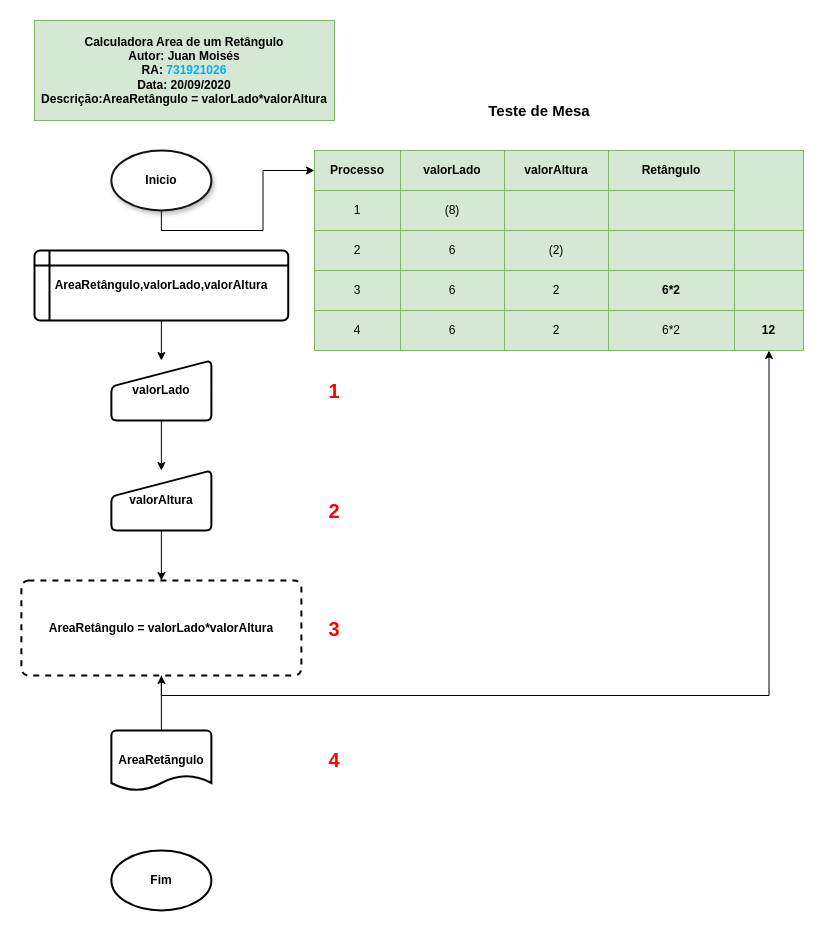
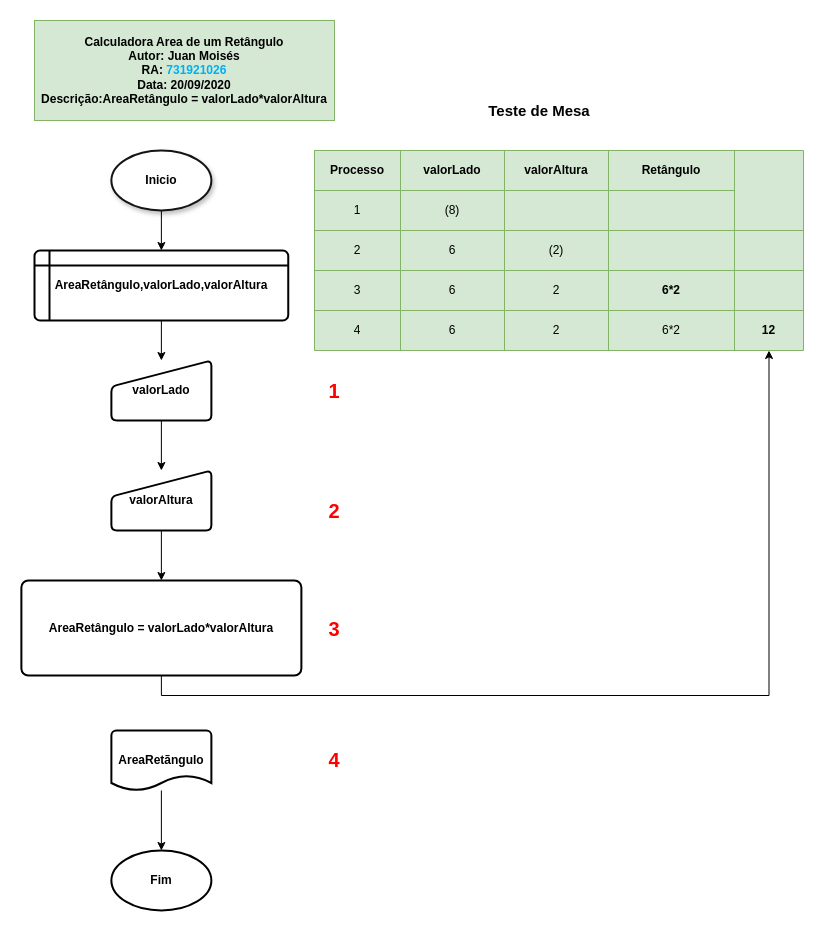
(263, 231) -> (161, 236)
(161, 628) -> (161, 628)
(161, 714) -> (161, 817)
